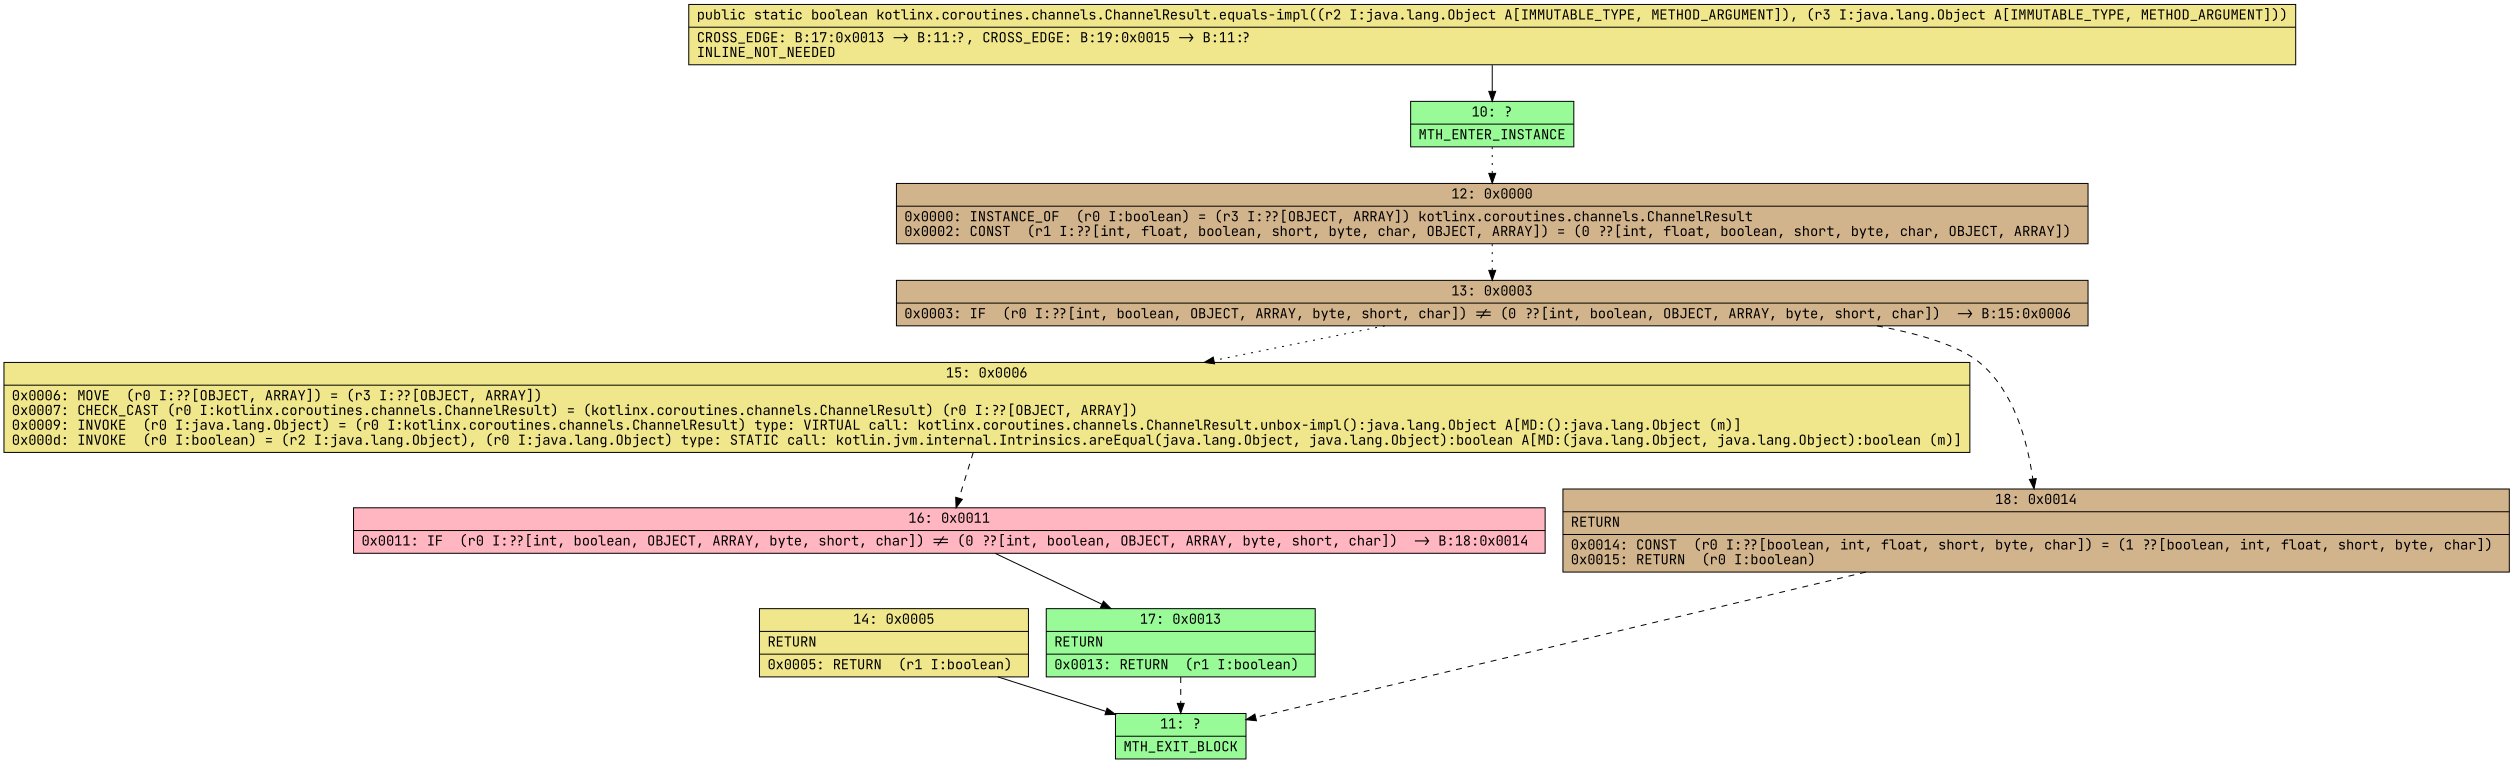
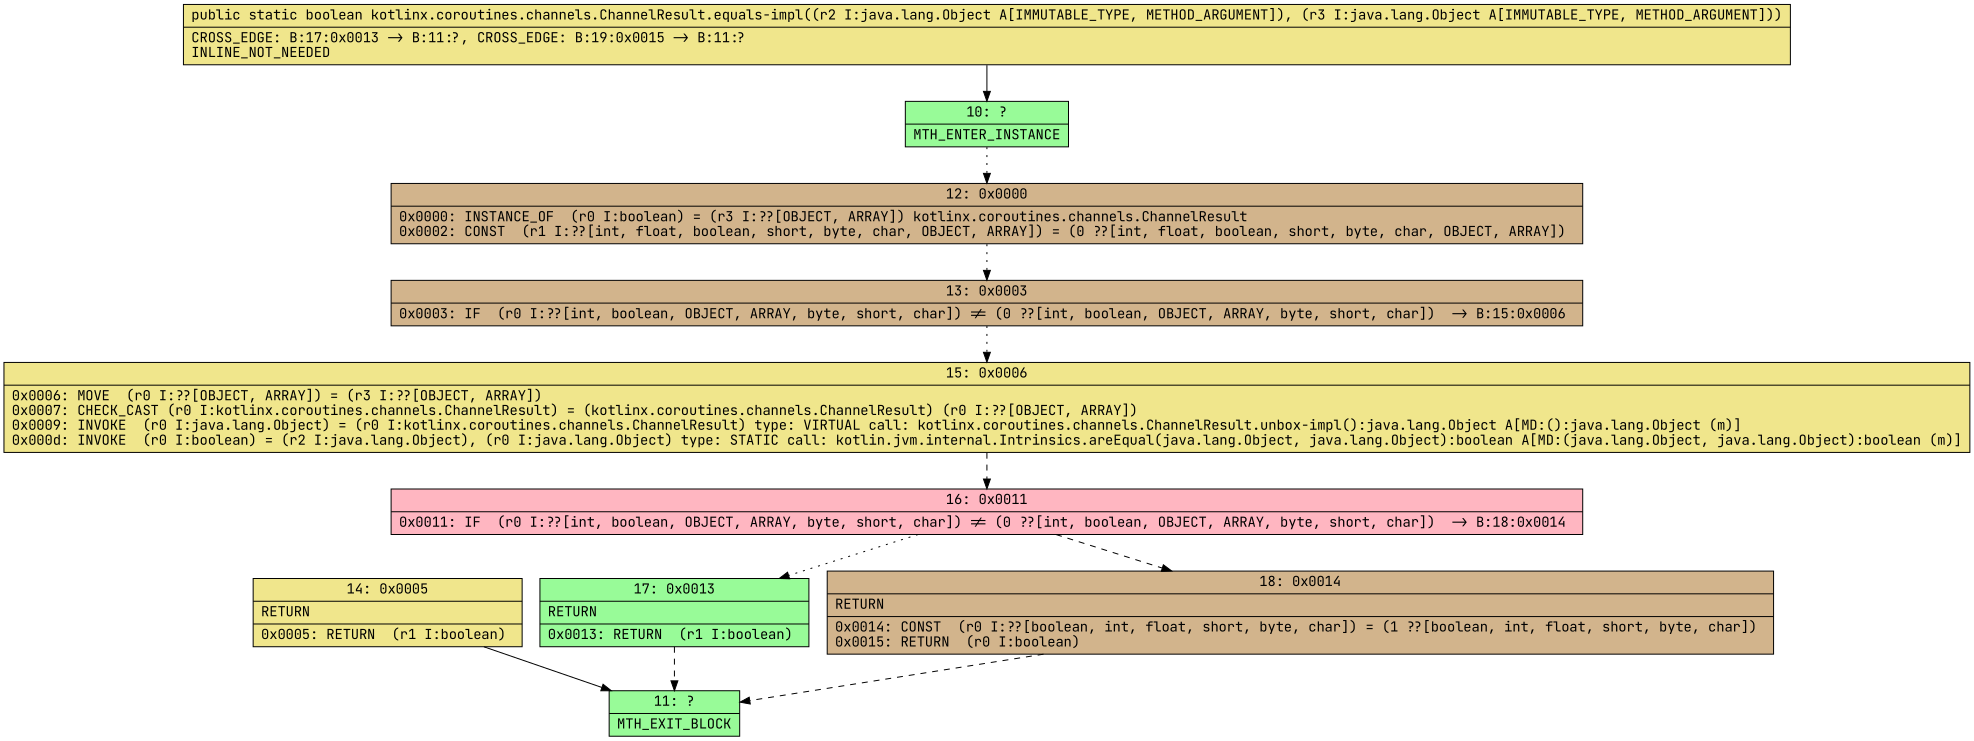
(1987, 370) -> (1109, 551)
(1049, 579) -> (853, 555)
